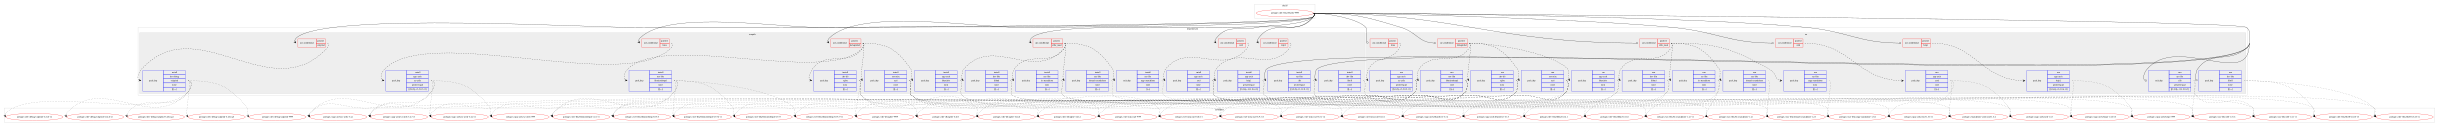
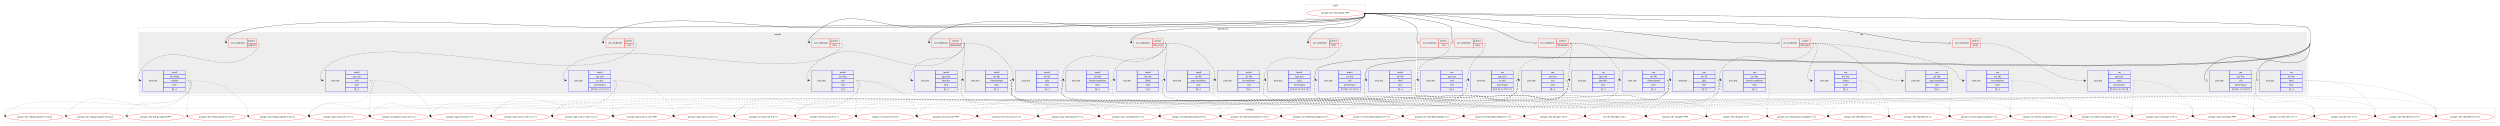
(1068, 117) -> (1615, 117)
none -> (1432, 117)
